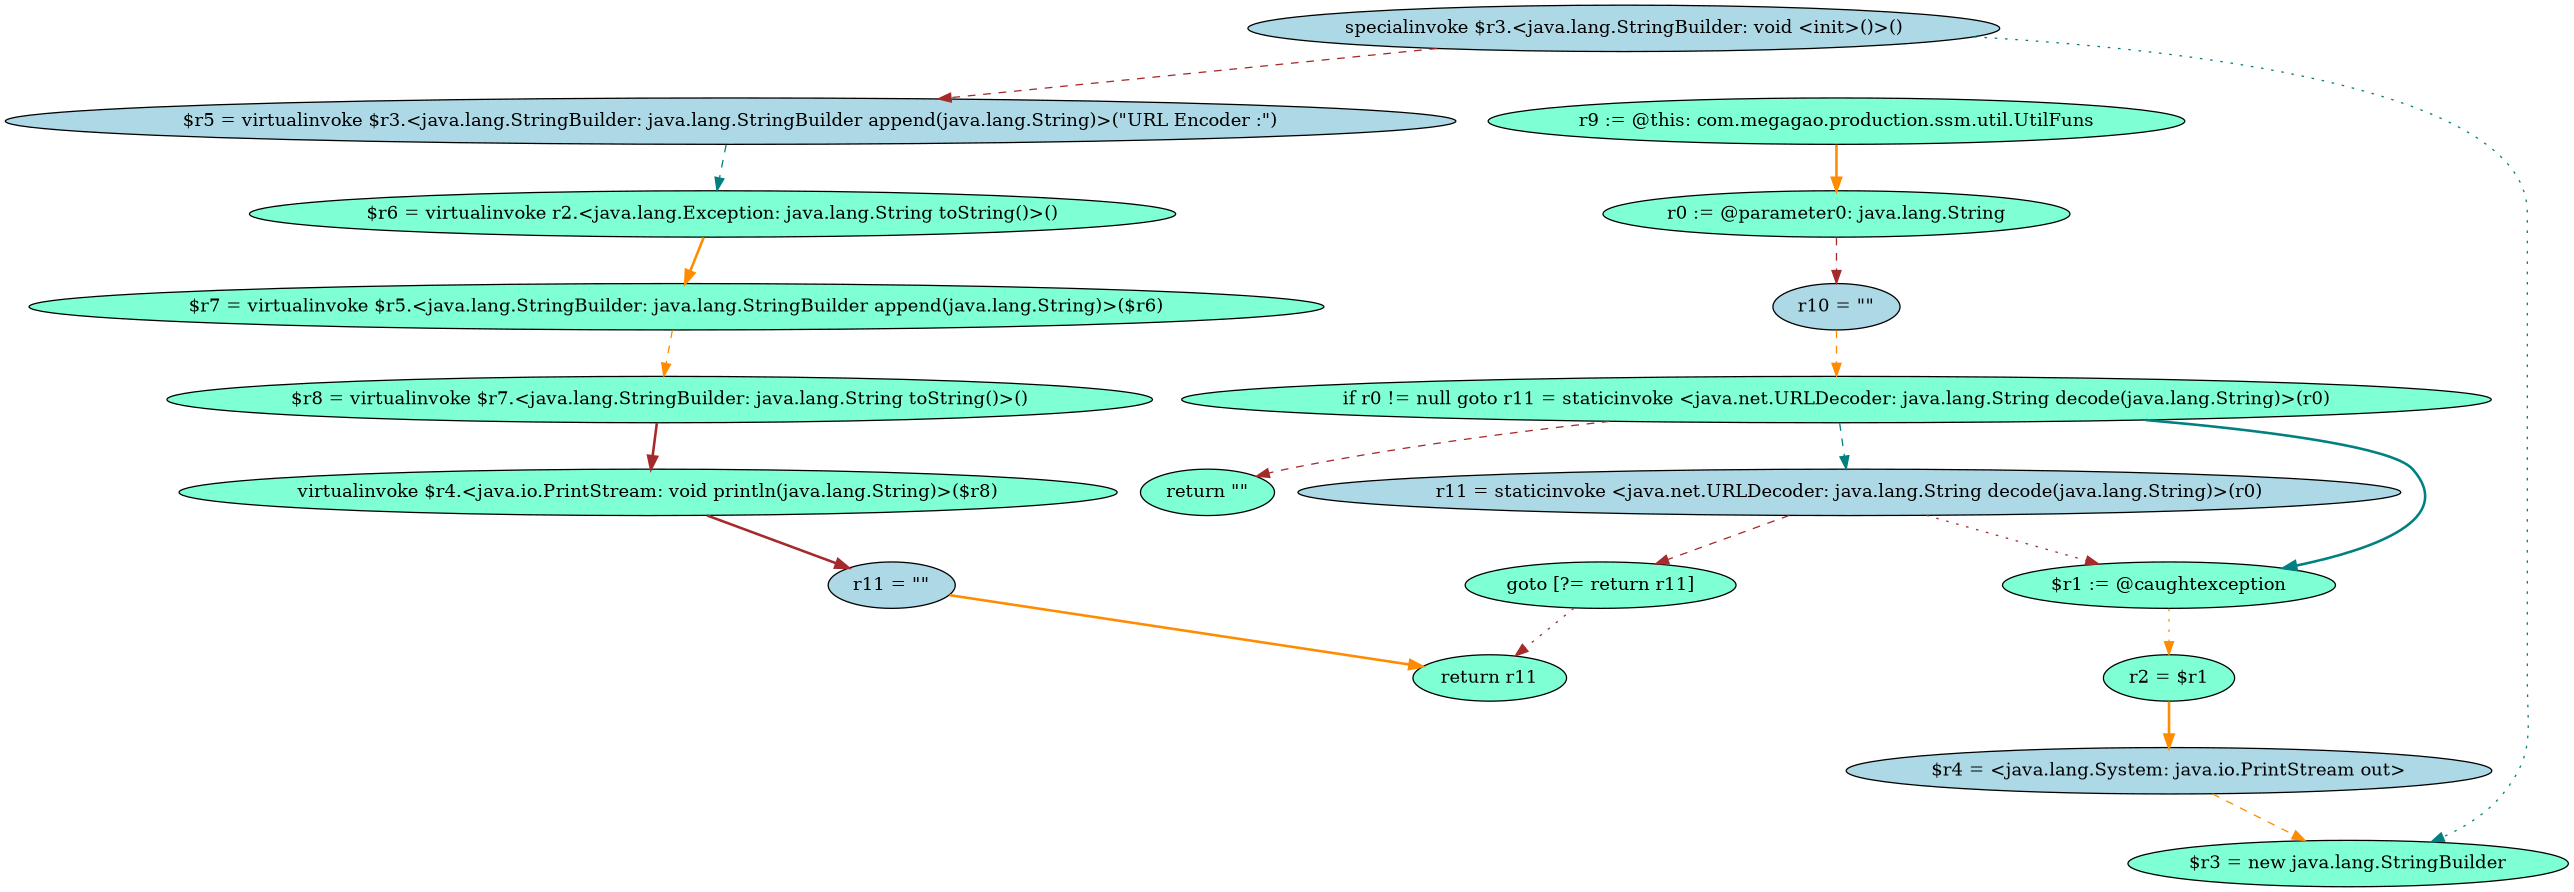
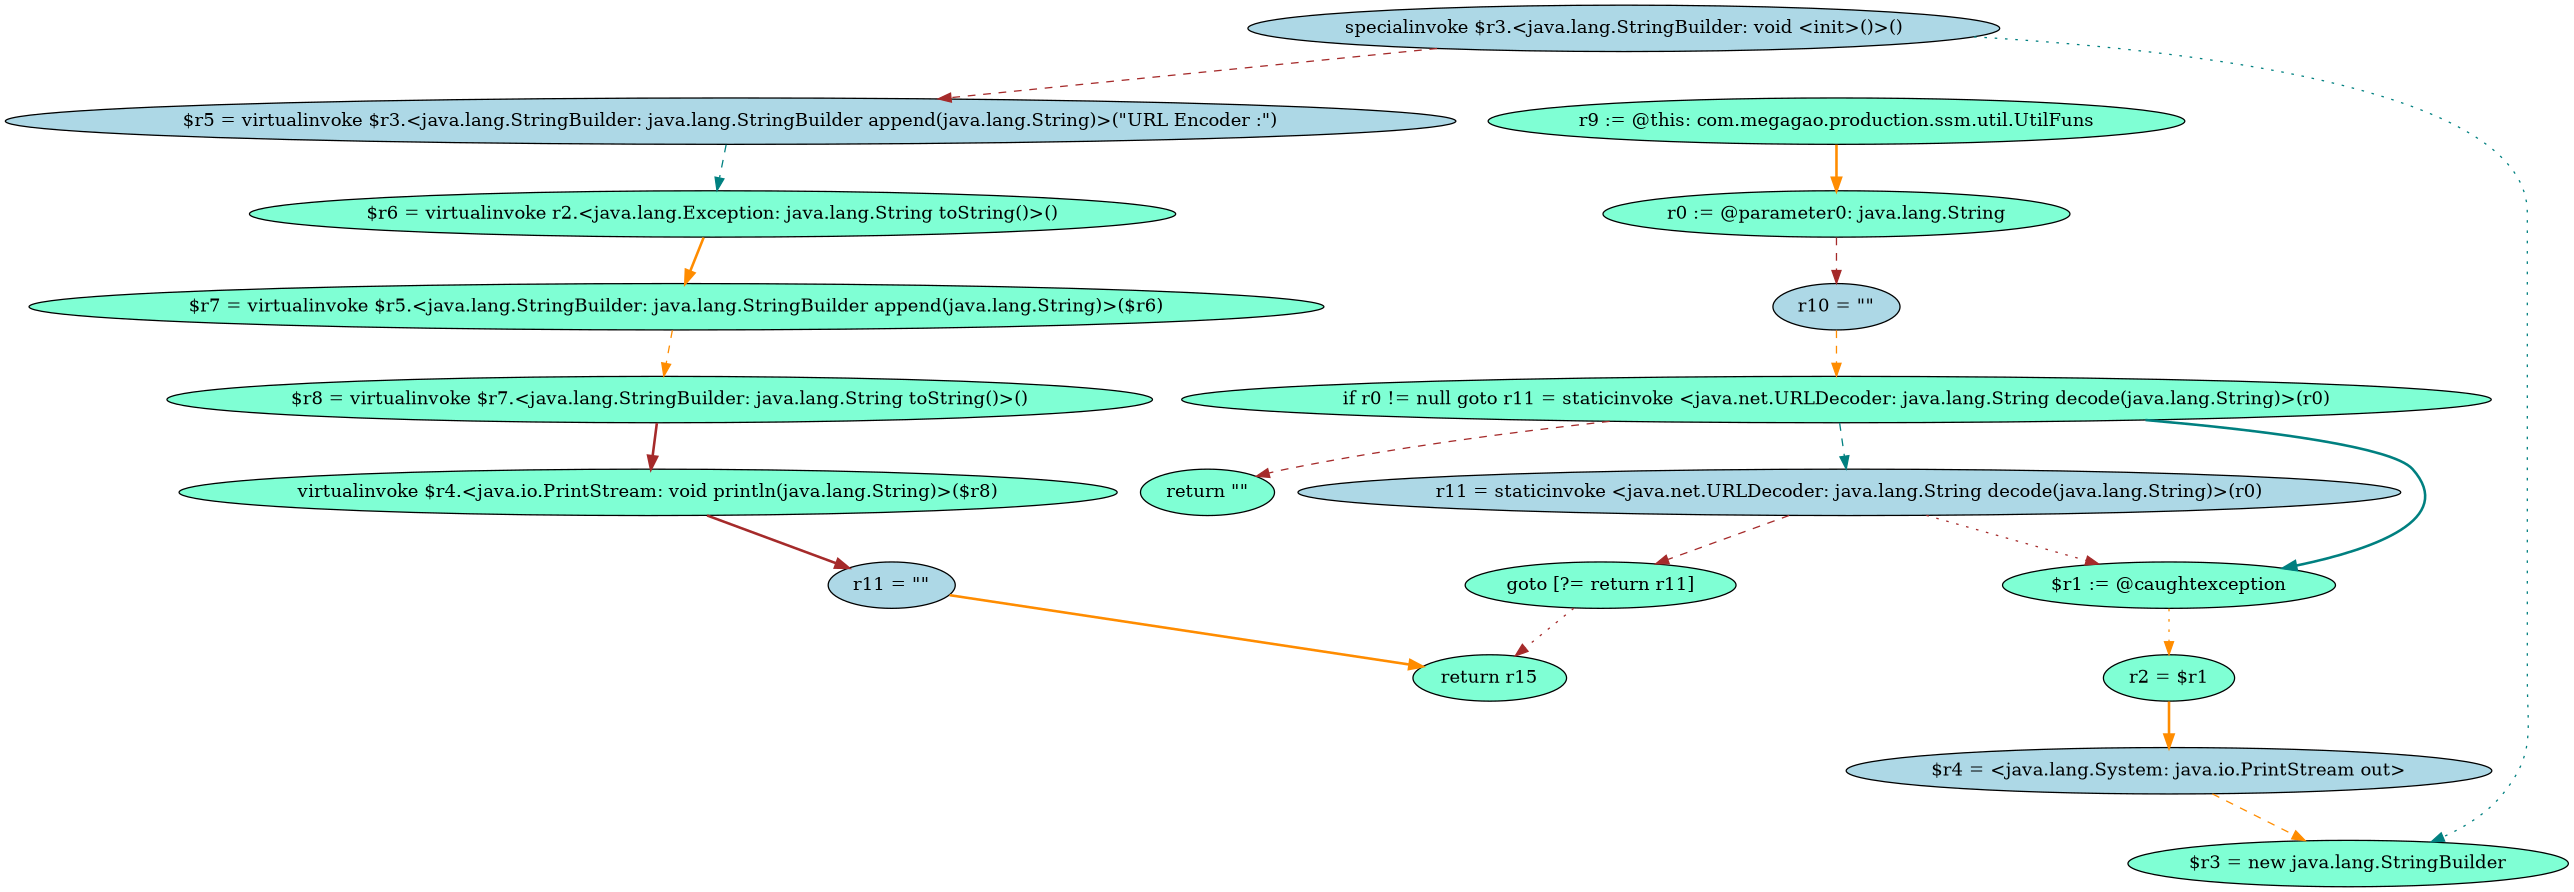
(1490, 678) -> (1490, 678)
